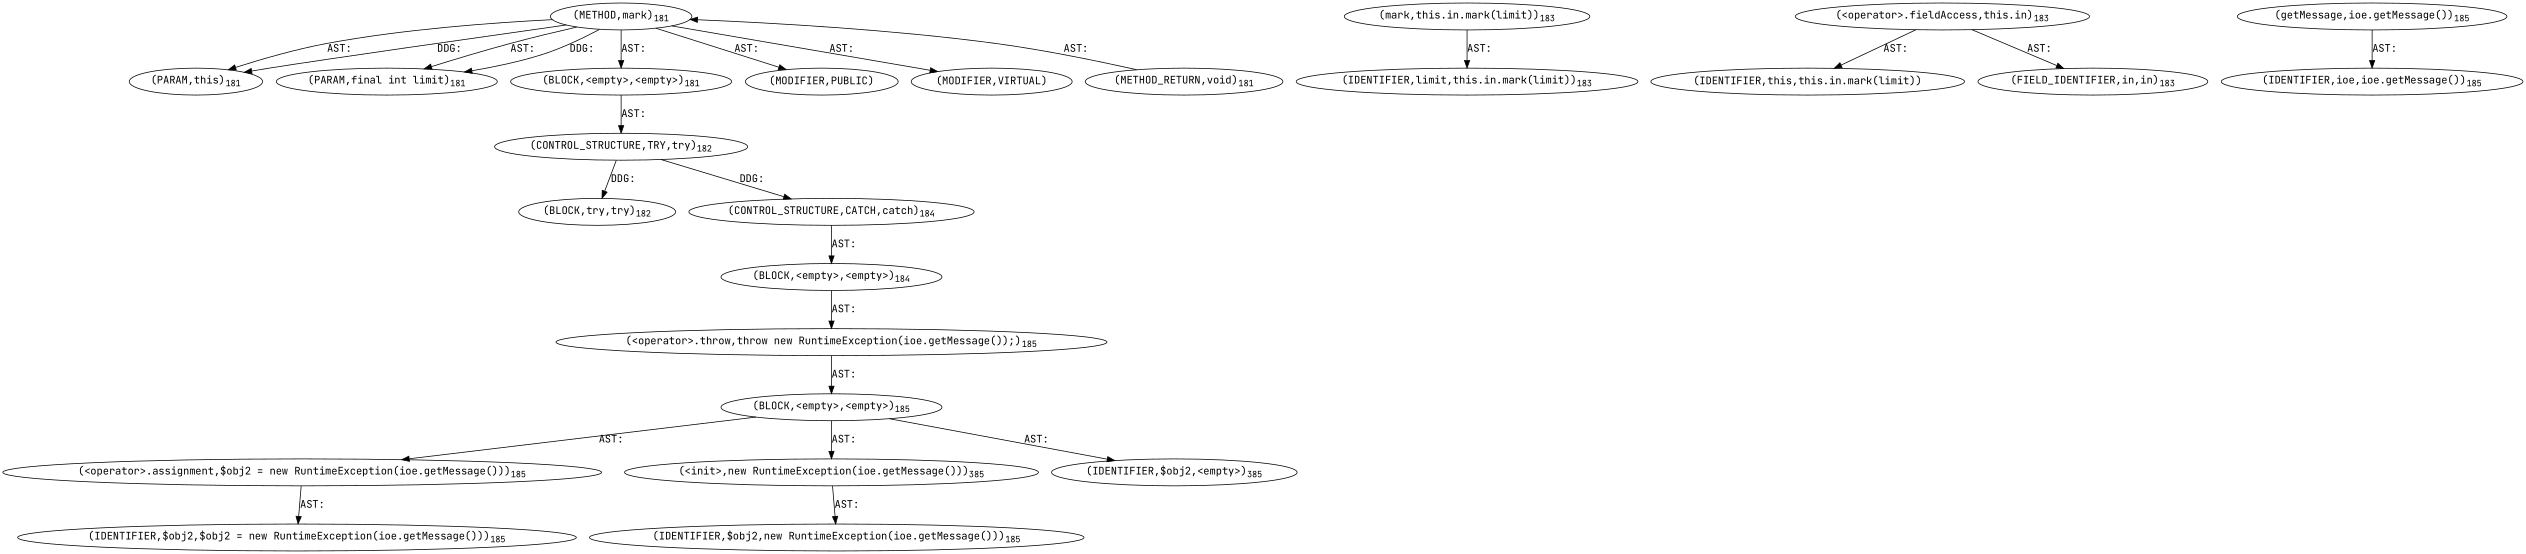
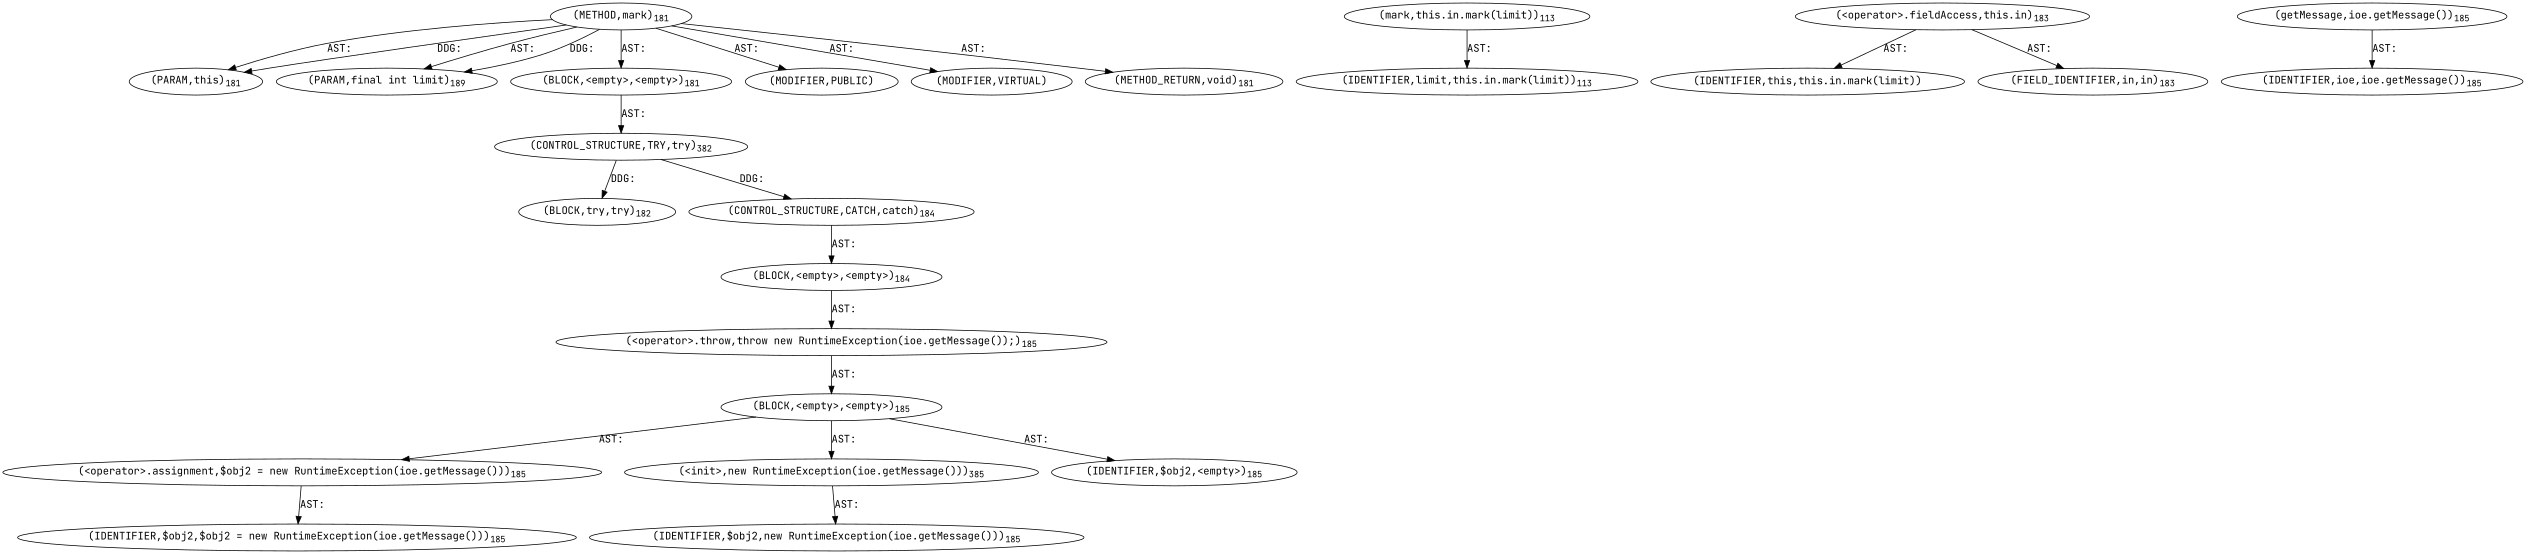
(1548, 15) -> (1548, 15)
(918, 35) -> (893, 47)
(458, 80) -> (458, 80)
(1585, 80) -> (1585, 80)
(705, 146) -> (705, 146)
(1255, 471) -> (1255, 471)
